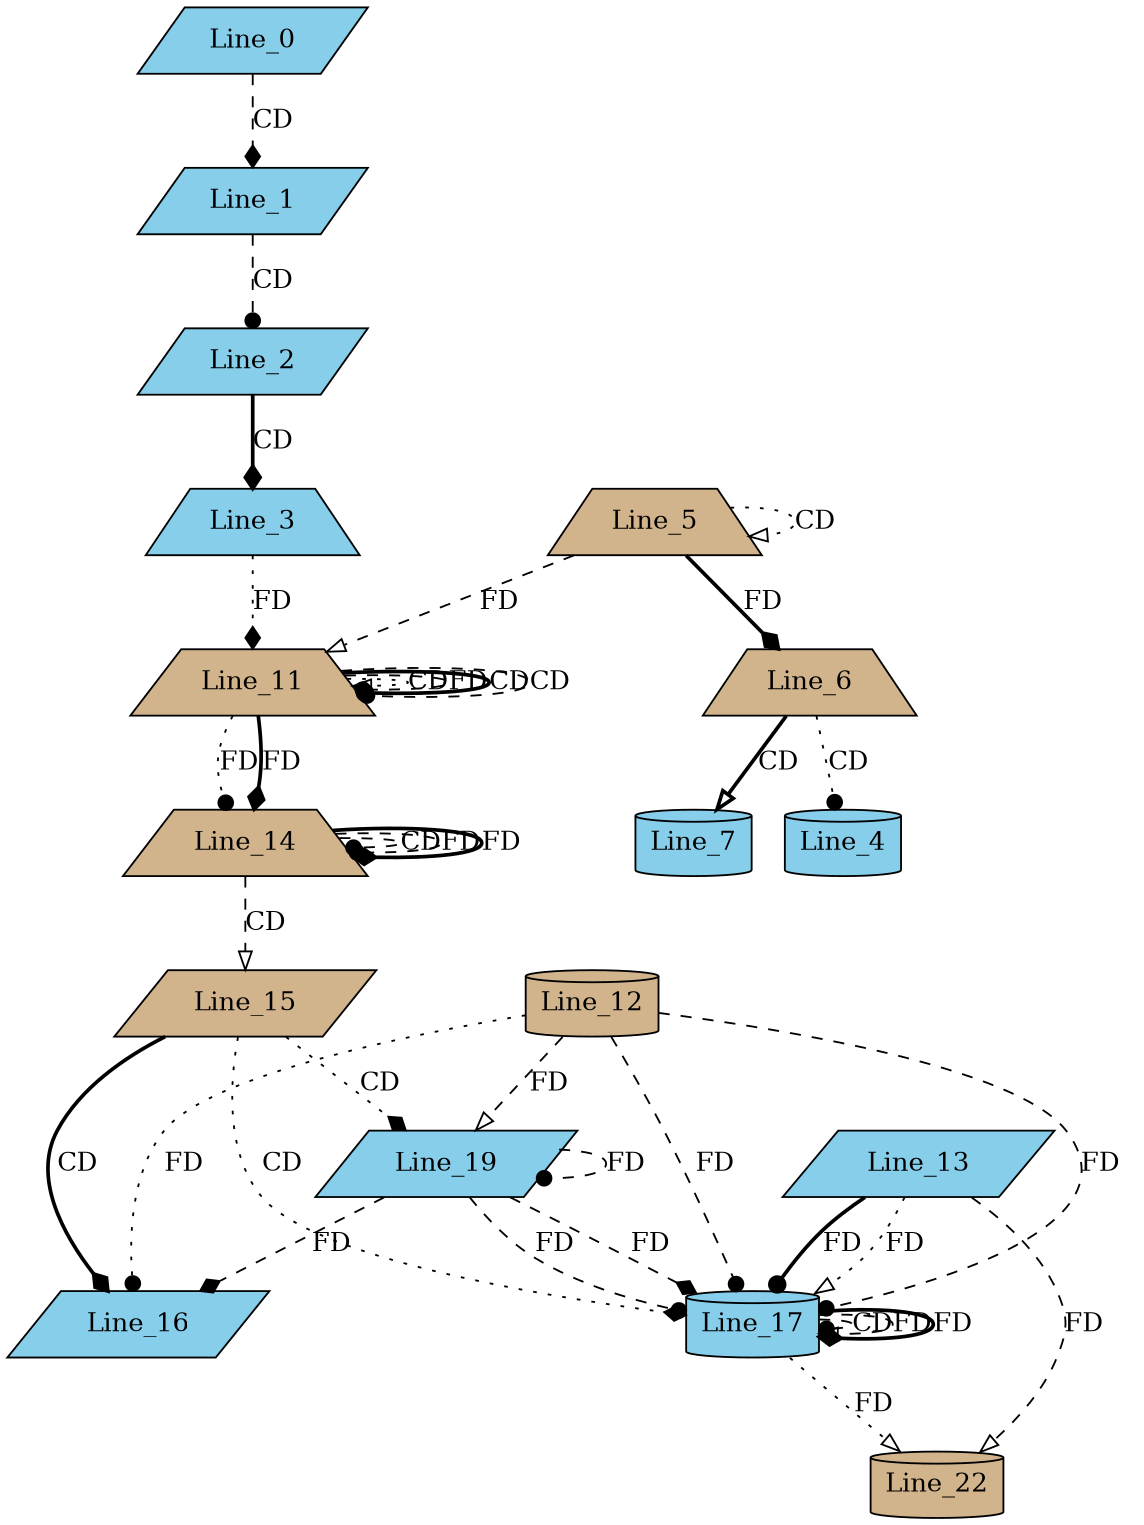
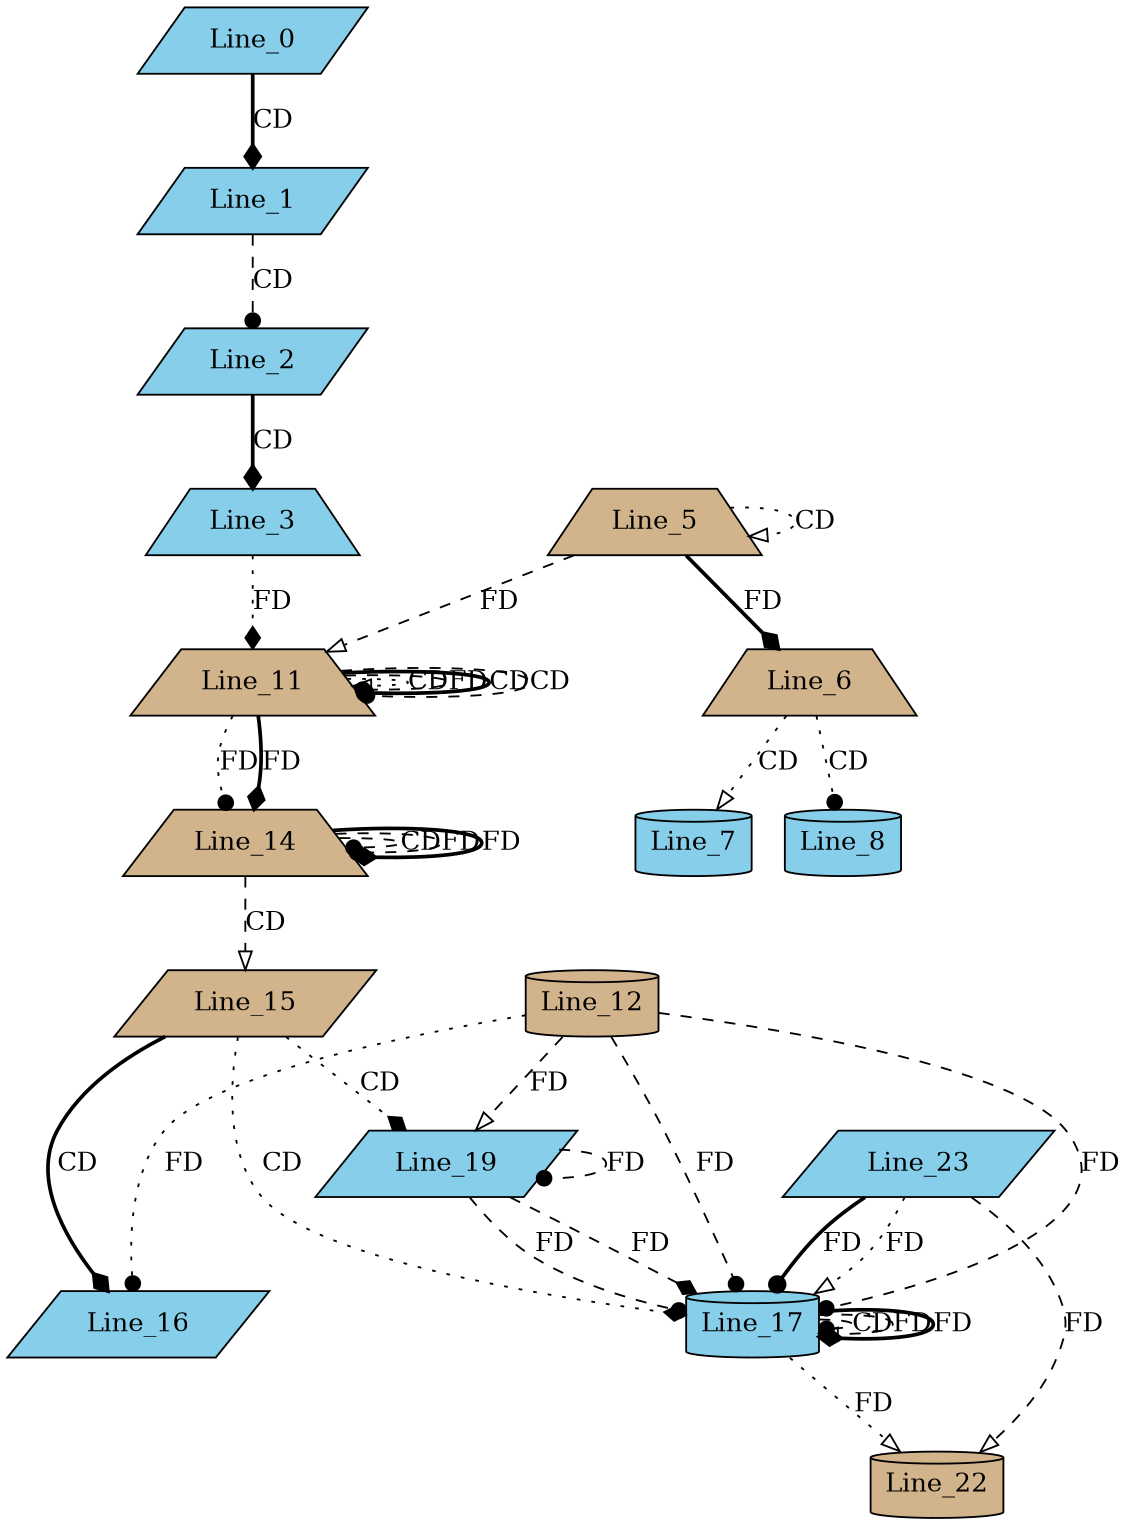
(253, 110) -> (253, 110)
(757, 755) -> (757, 755)
(843, 843) -> (843, 843)
(919, 1164) -> (919, 1164)
(302, 1239) -> none
